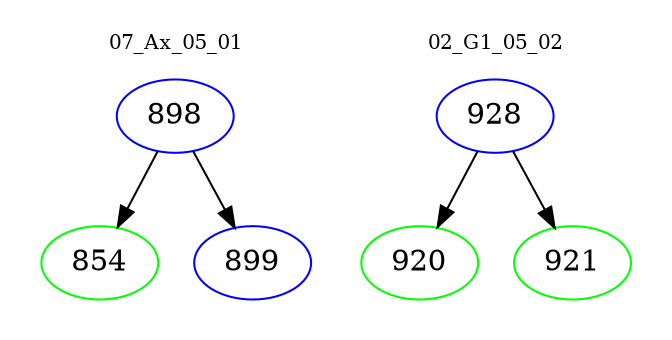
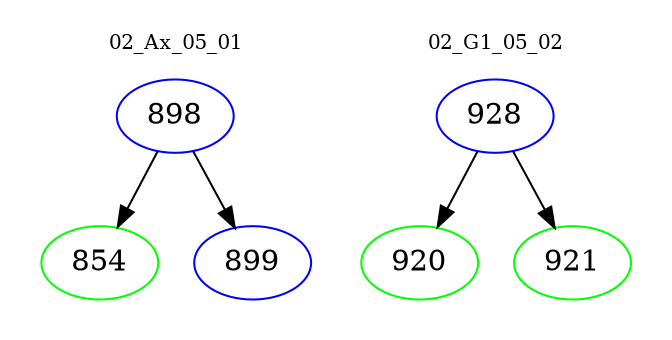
(176, 44) -> (176, 44)
